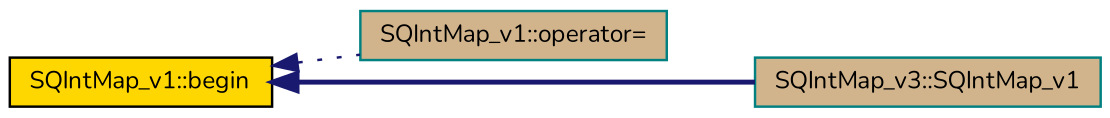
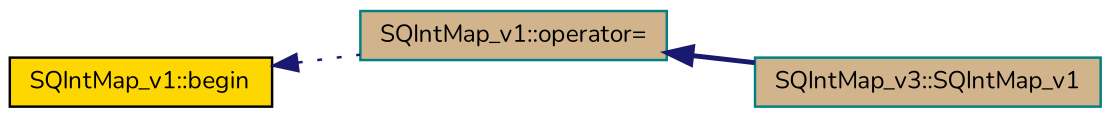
(526, 82) -> (724, 59)
